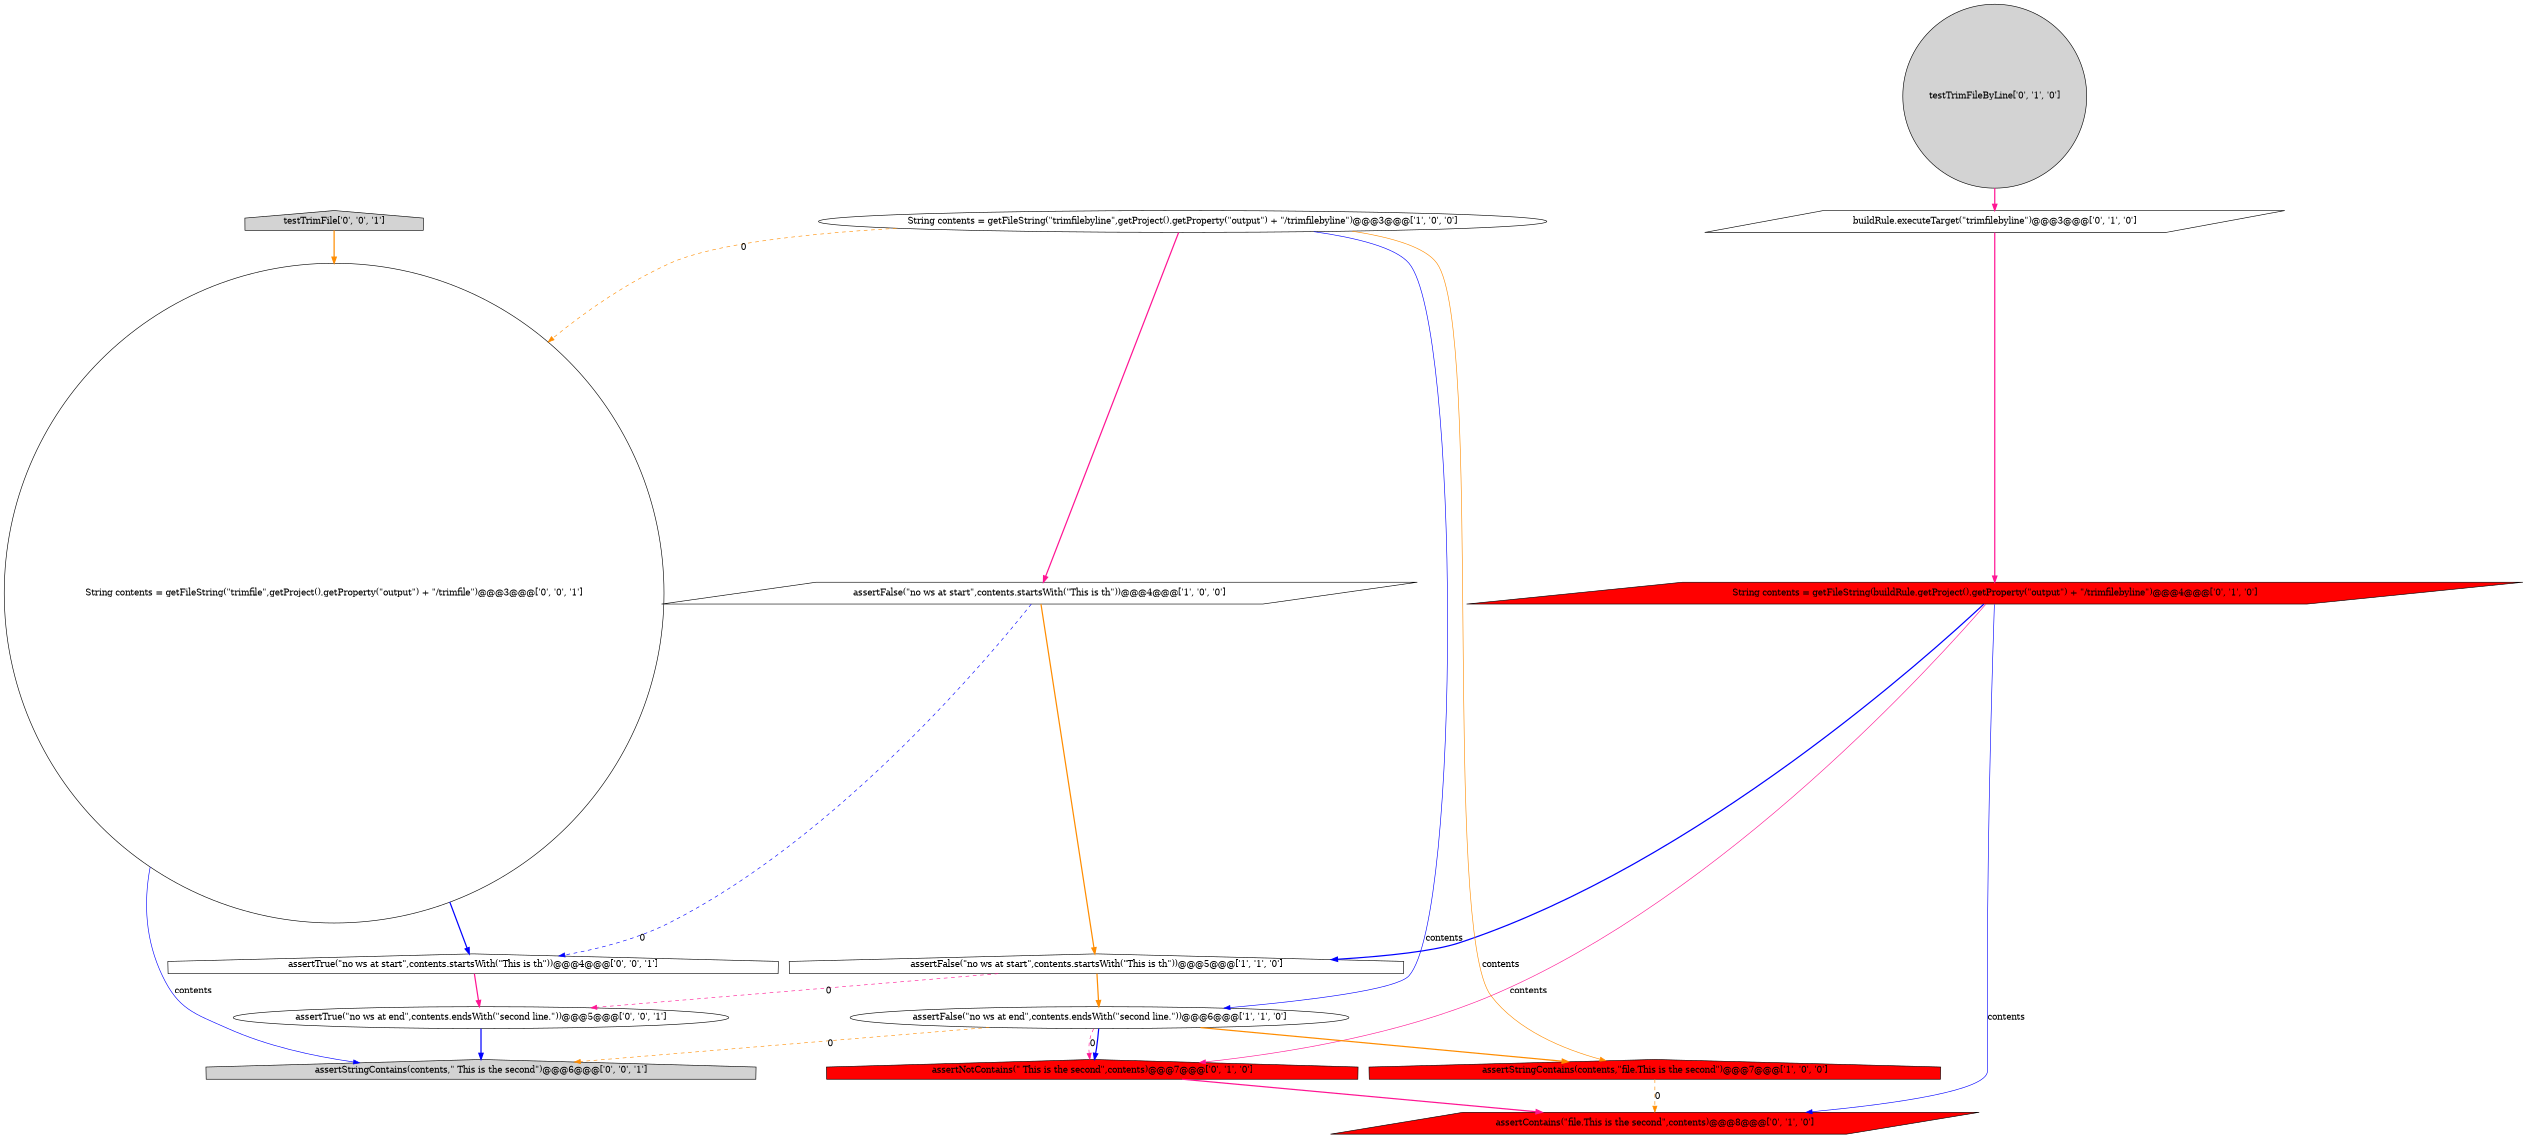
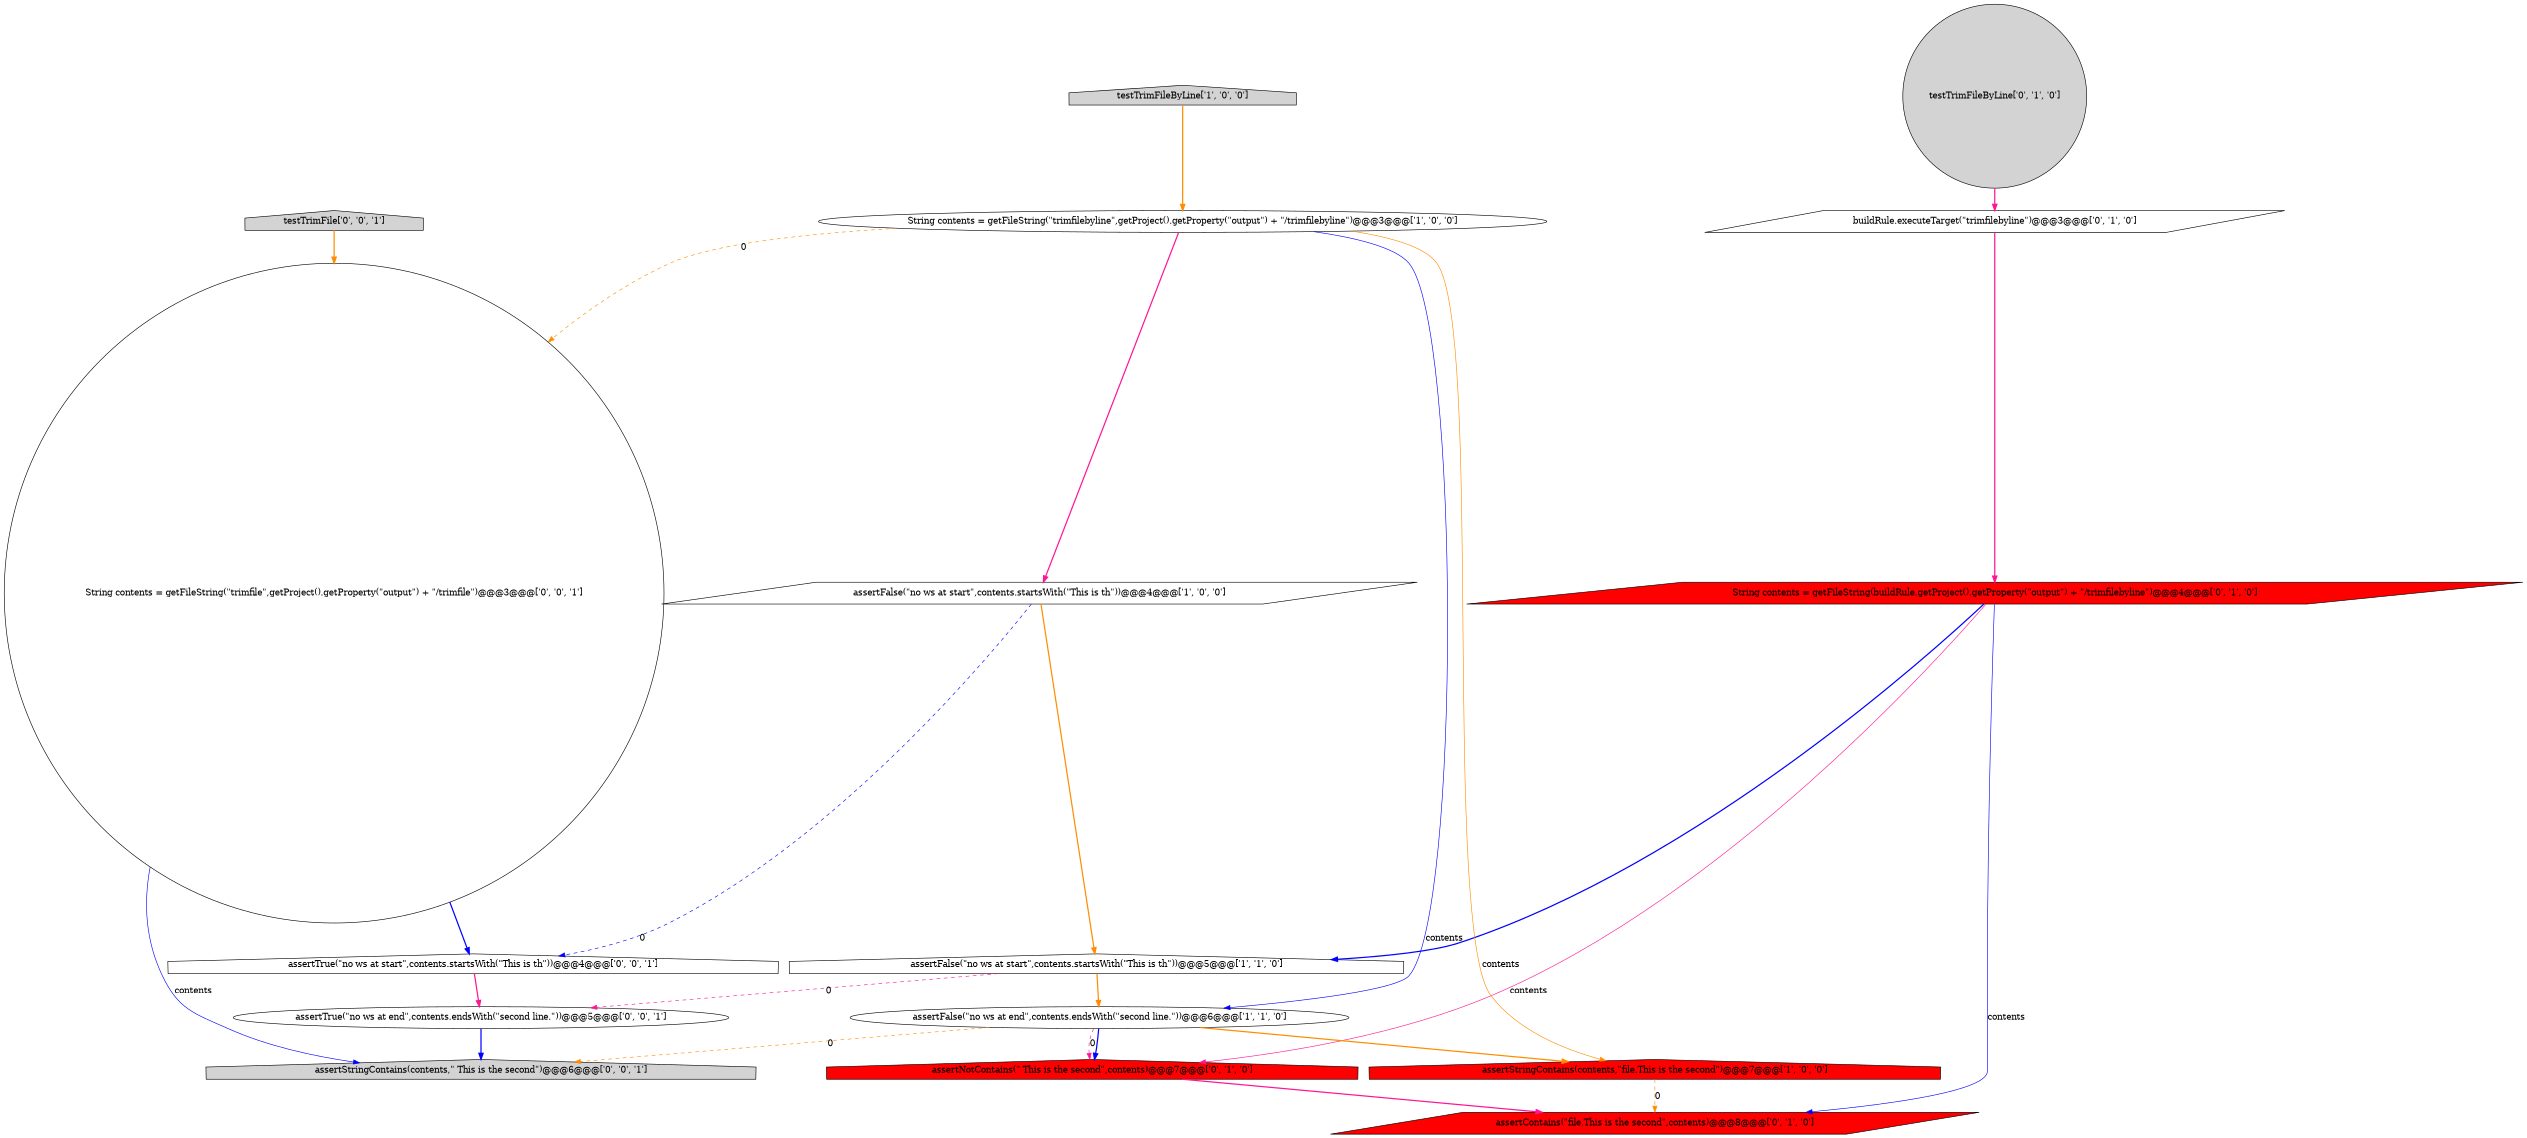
none -> (1183, 96)
